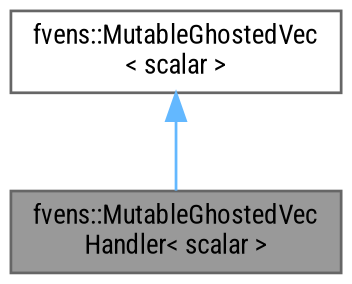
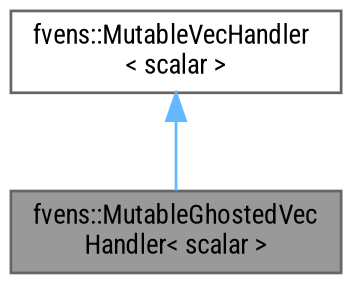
(176, 52) -> (176, 52)
